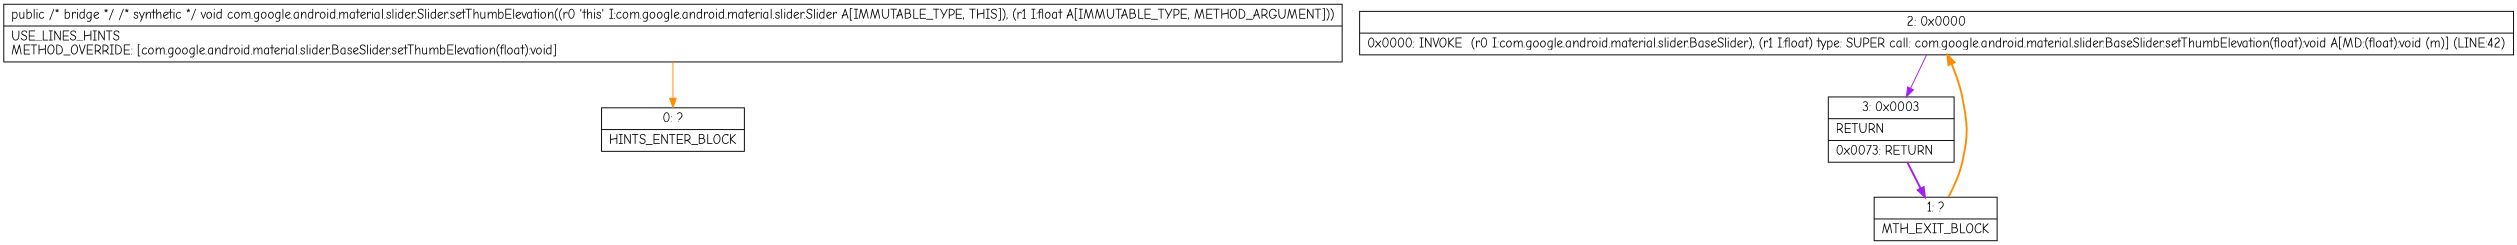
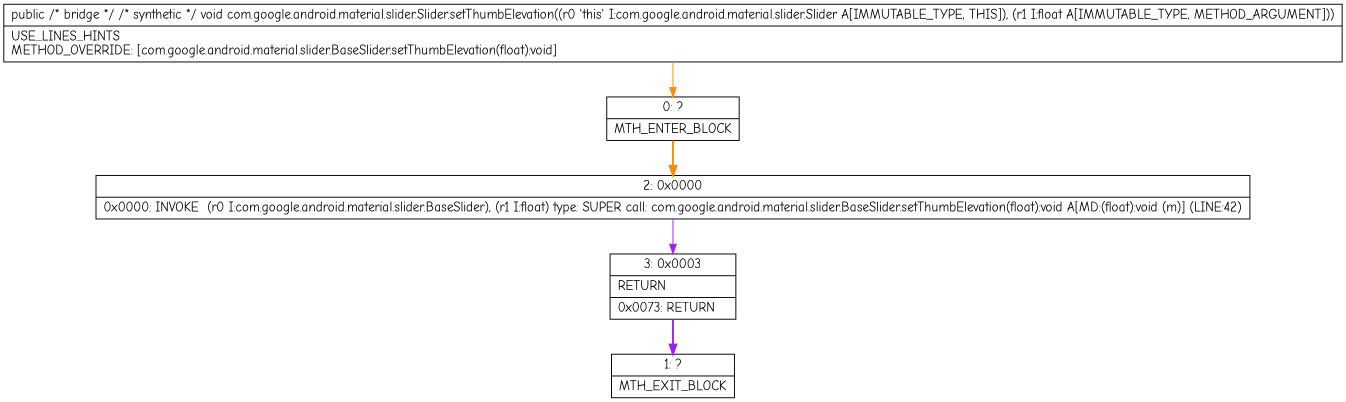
(1967, 131) -> (673, 153)
(673, 140) -> (673, 129)
